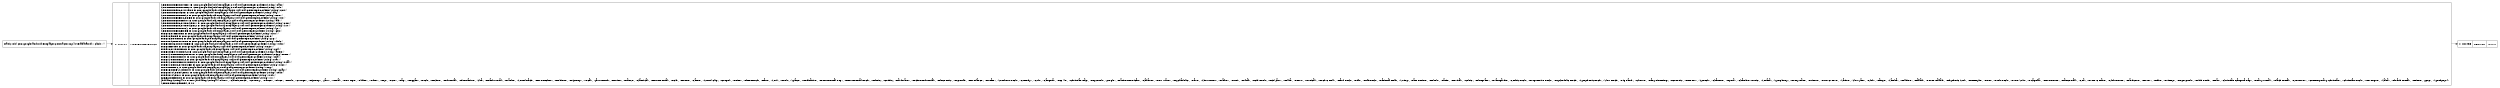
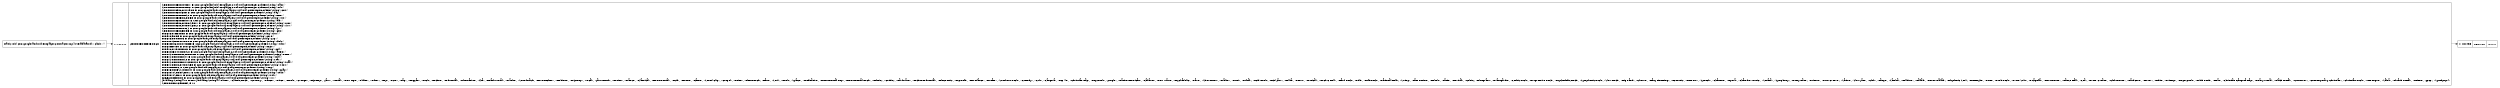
(144, 44) -> (144, 44)
